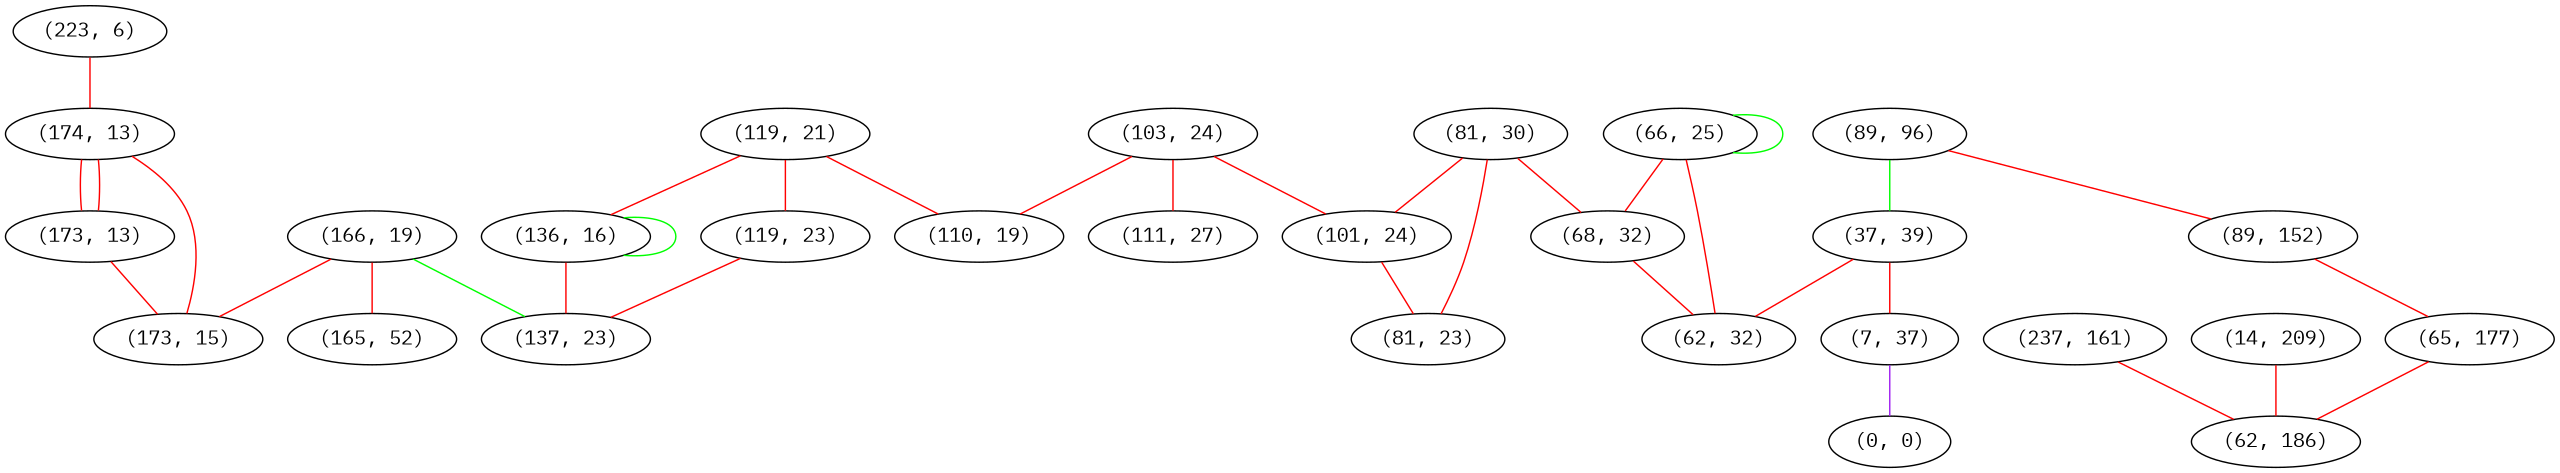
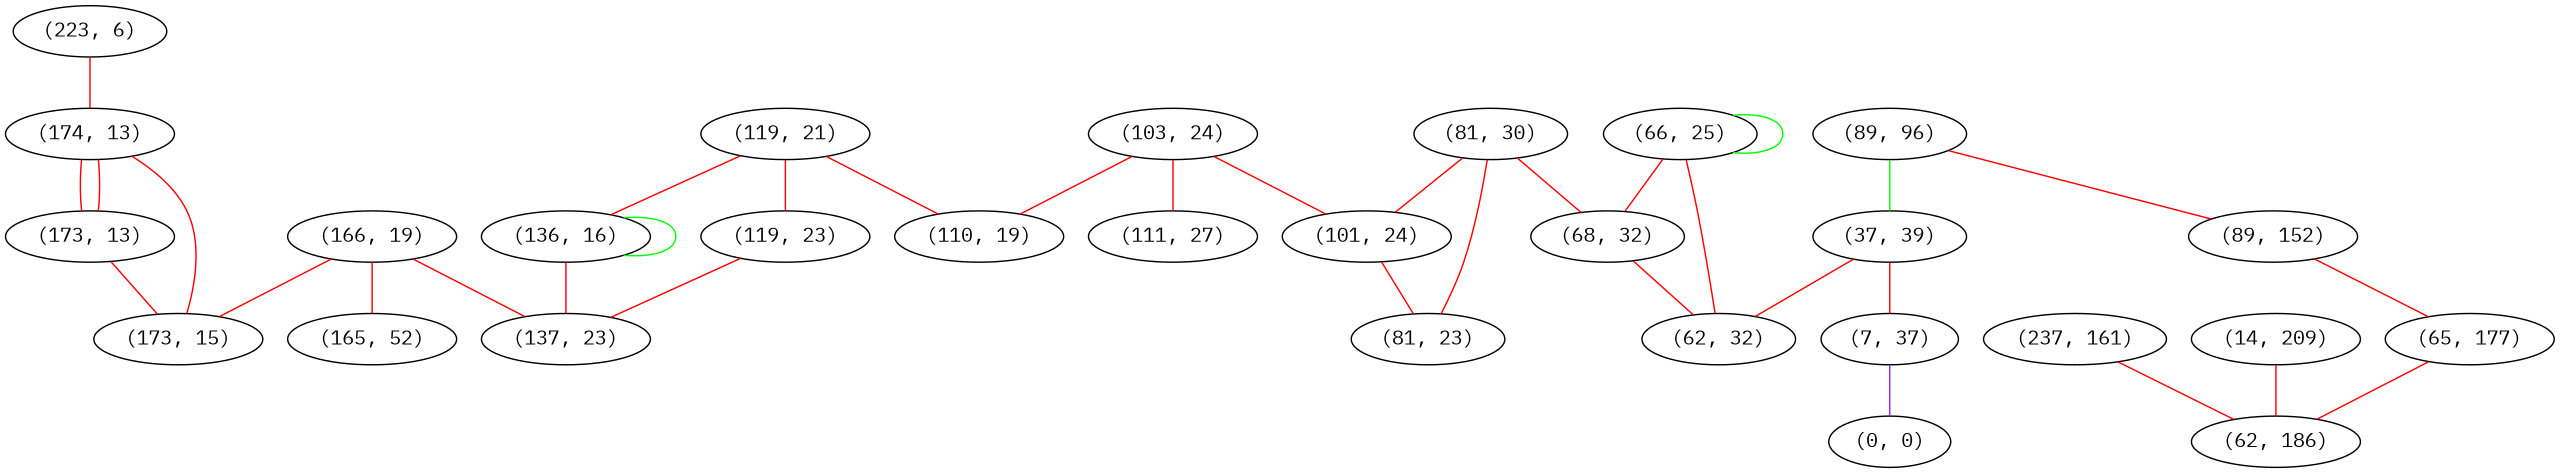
(469, 288) -> (469, 288)
